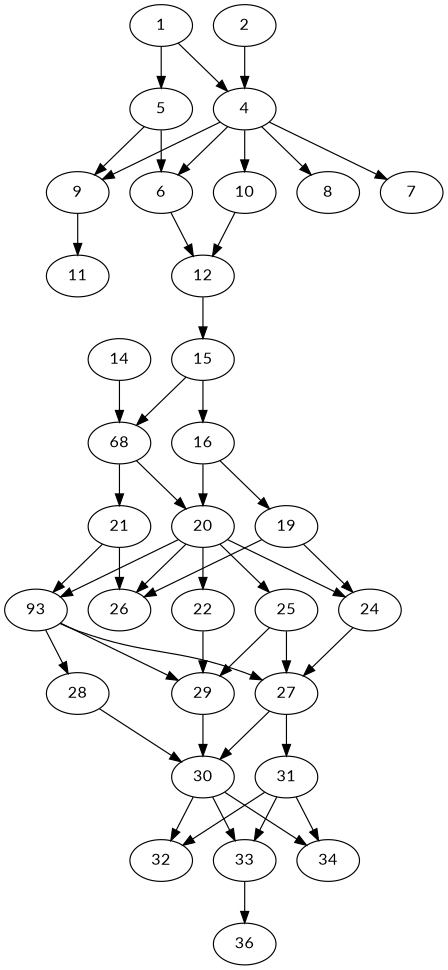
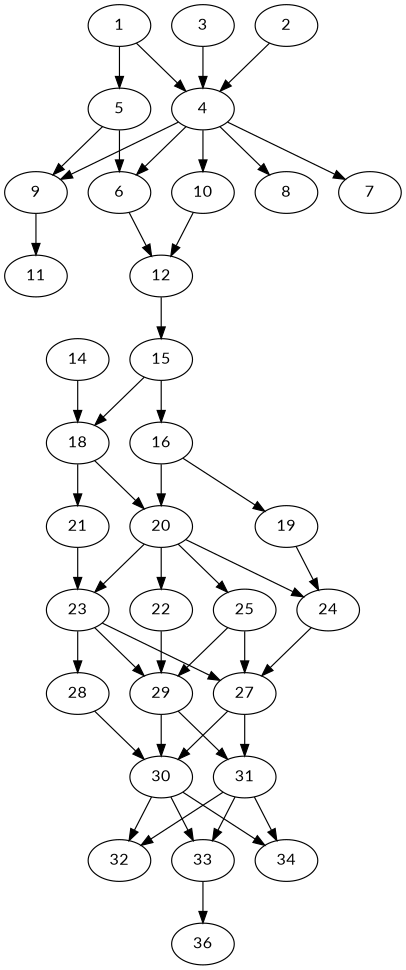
none -> (203, 26)
(119, 443) -> (78, 443)
(36, 610) -> (78, 610)
(119, 610) -> none
none -> (198, 730)
